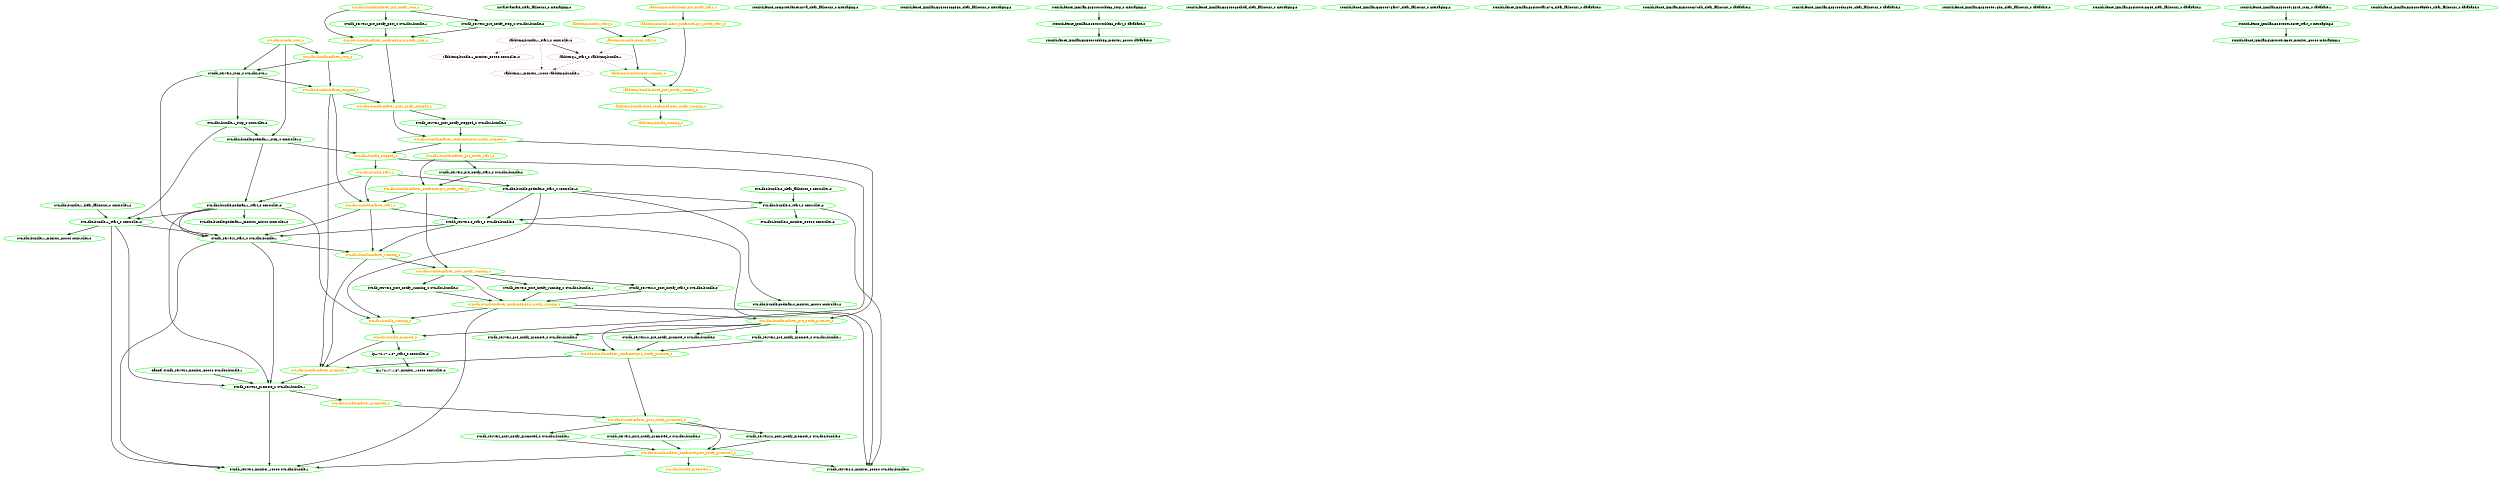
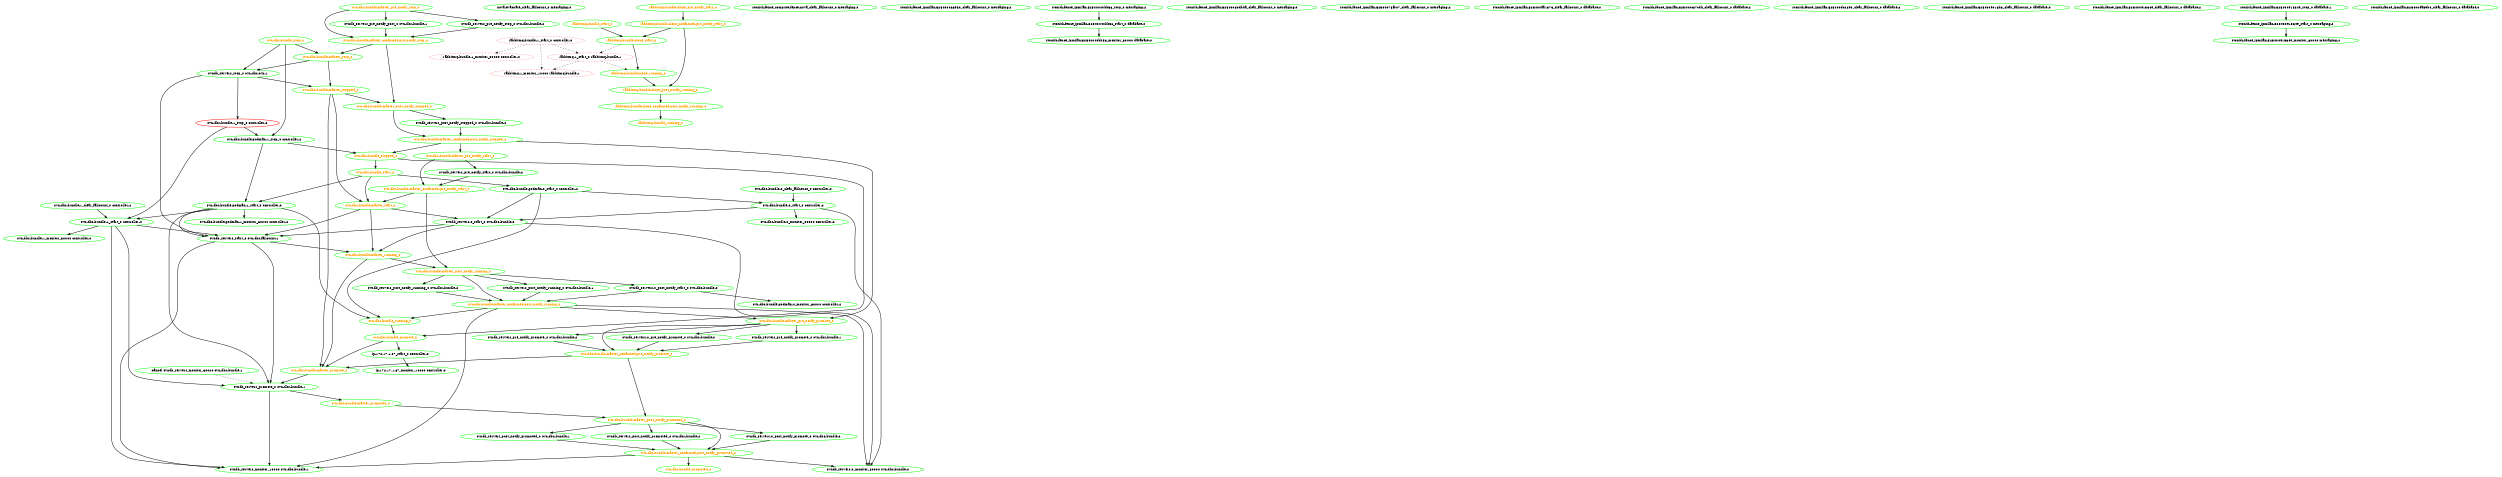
(564, 48) -> (564, 48)
(238, 123) -> (238, 123)
(700, 215) -> (733, 296)
(244, 239) -> (244, 239)
(232, 379) -> (232, 379)
